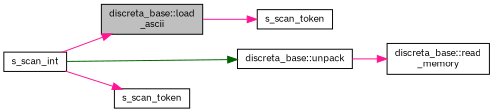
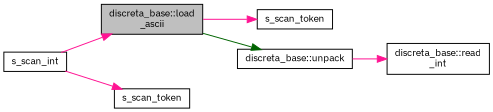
(438, 59) -> (438, 59)
(147, 61) -> (227, 40)
